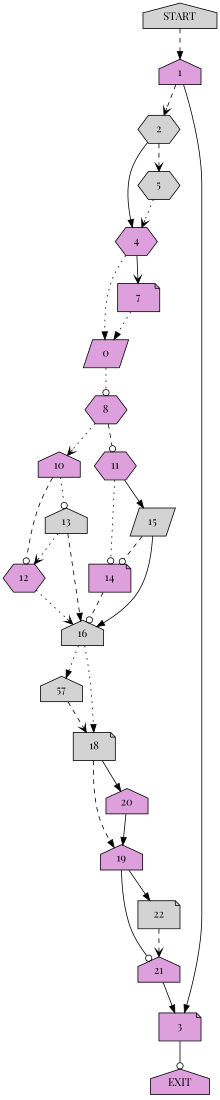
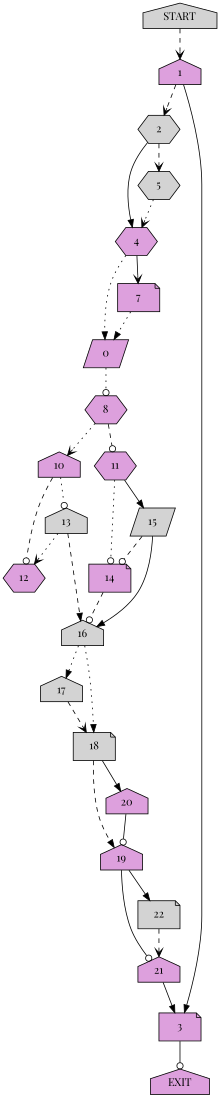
(180, 40) -> (180, 40)
(52, 605) -> none
(62, 690) -> (62, 690)
(125, 826) -> (125, 826)
